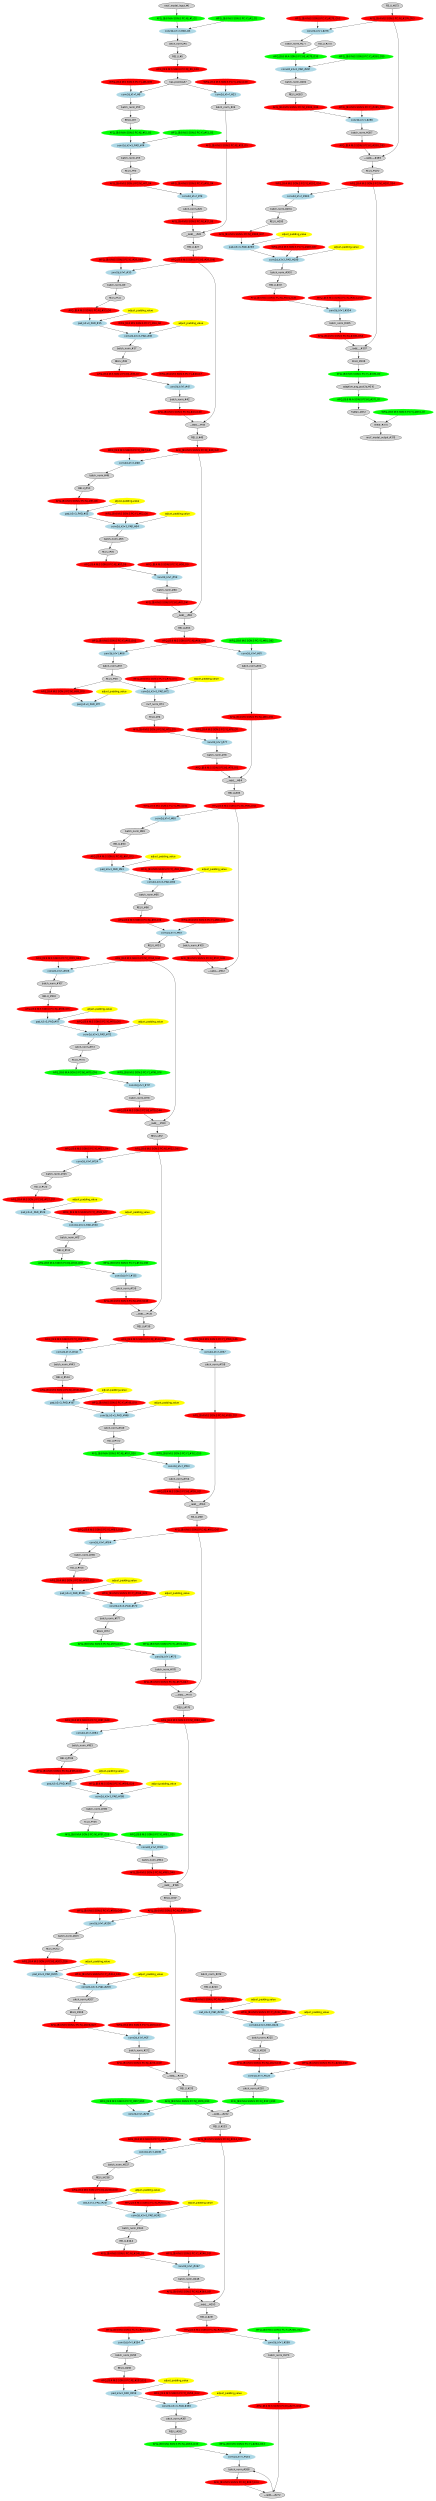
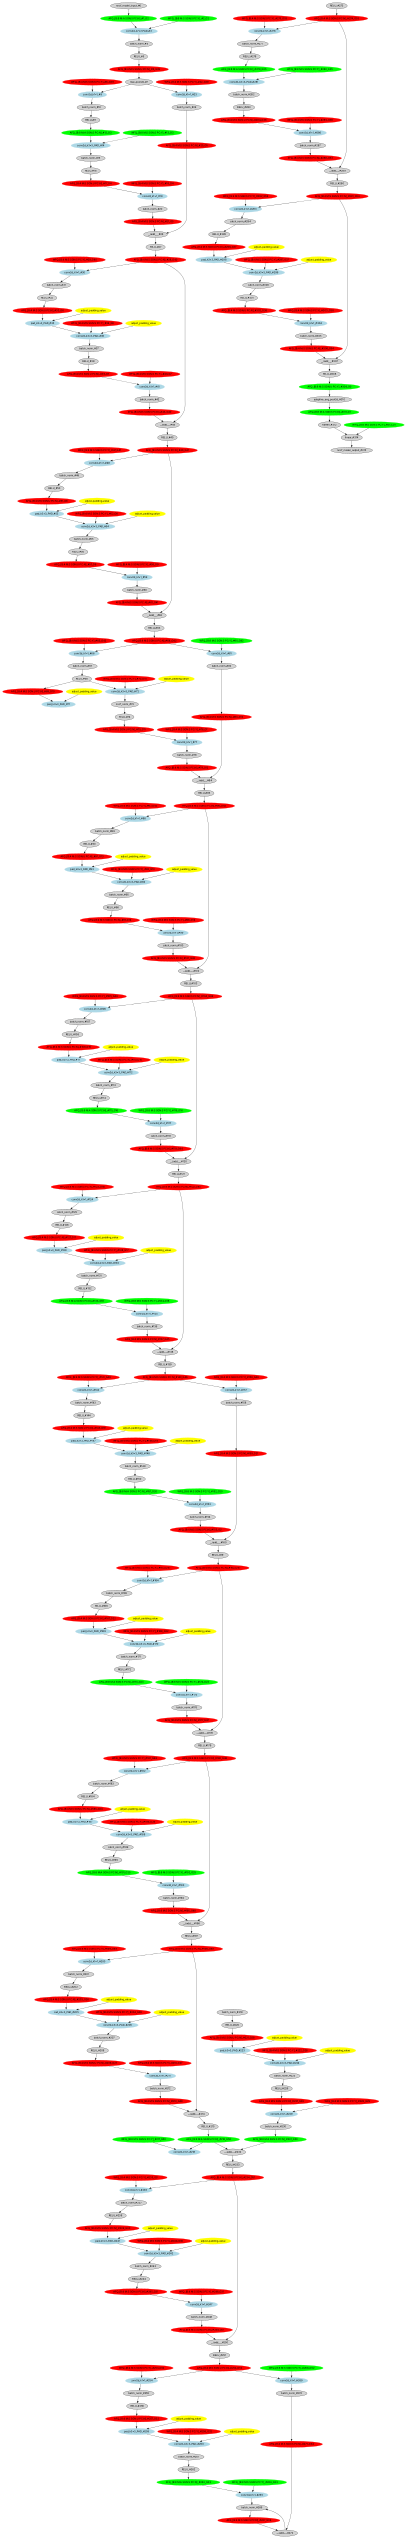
(296, 49) -> (251, 49)
(164, 939) -> (191, 977)
